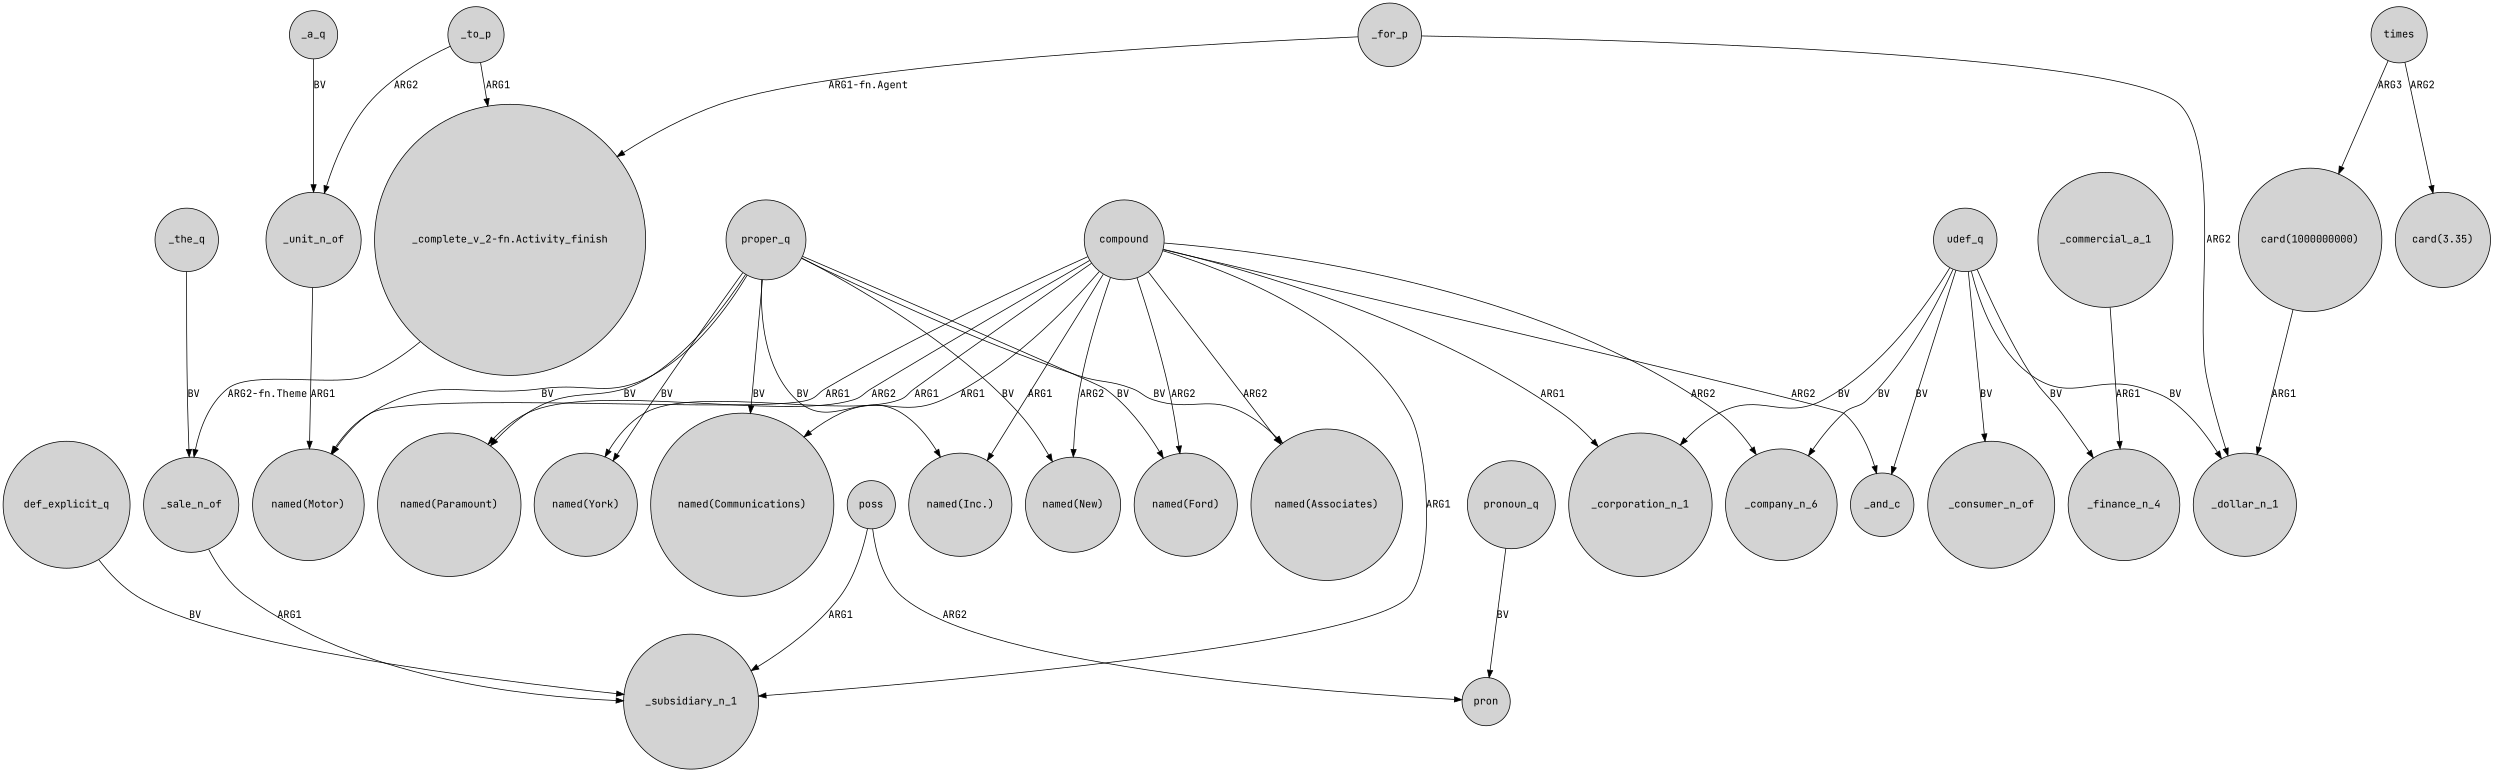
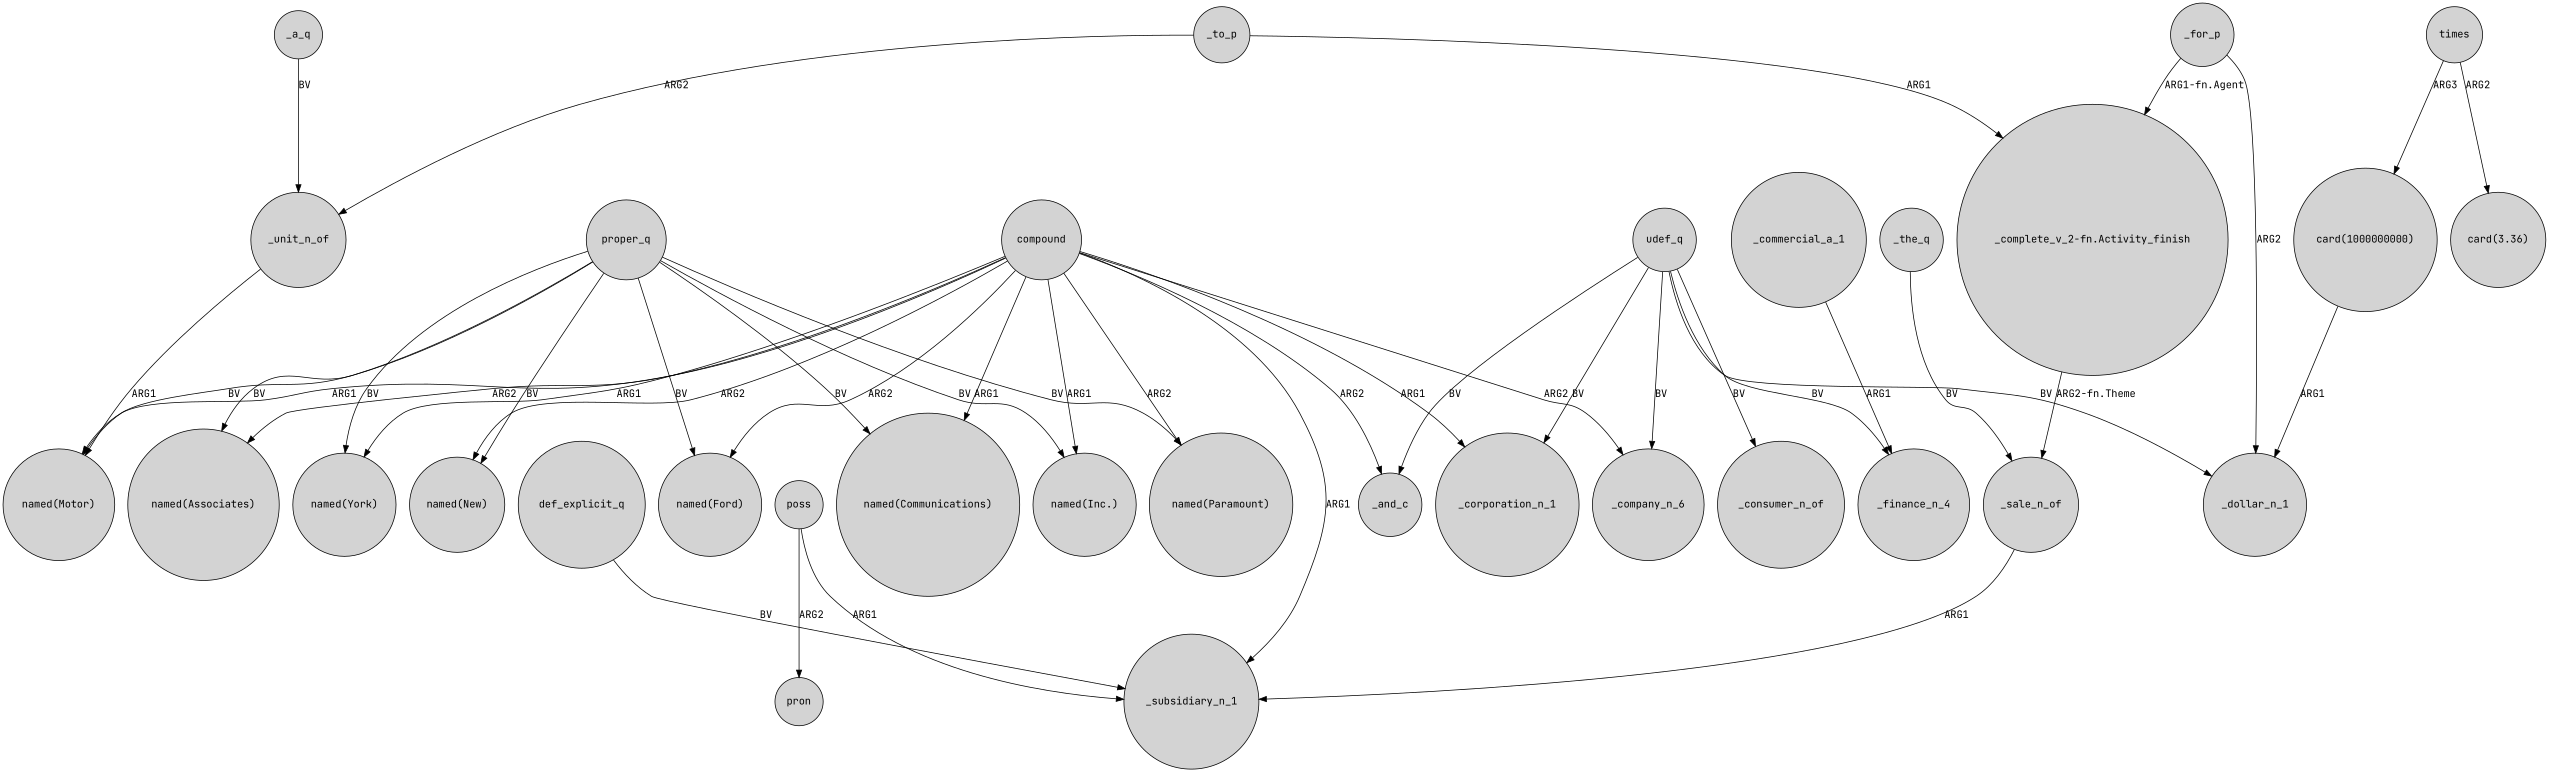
(2443, 240) -> (2498, 240)
(1511, 505) -> none
